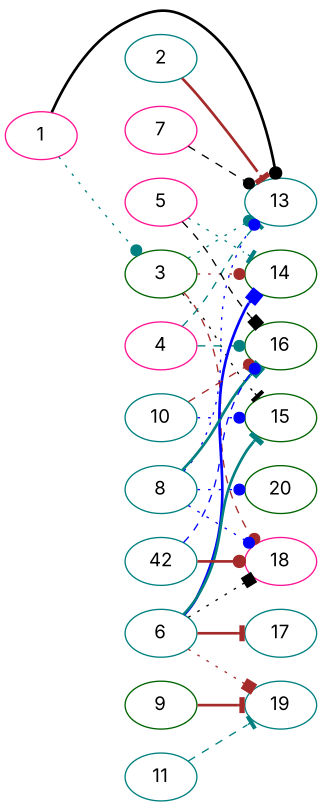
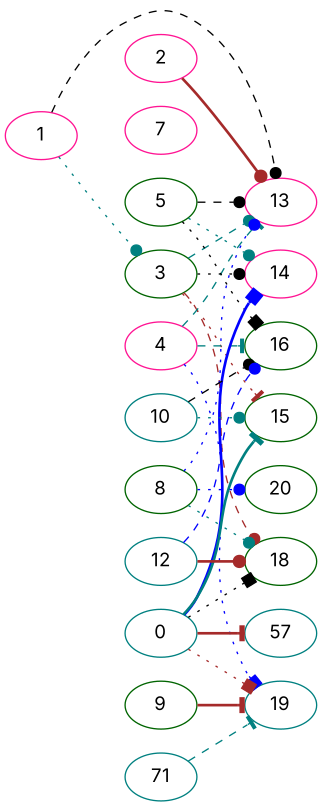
(186, 16) -> (186, 16)
(161, 58) -> (161, 58)
(221, 124) -> (221, 124)
(216, 163) -> (216, 202)
(161, 202) -> (161, 202)
(281, 202) -> (281, 202)
(212, 233) -> (212, 233)
(212, 244) -> (212, 244)
(216, 266) -> (216, 266)
(211, 274) -> (211, 274)
(281, 274) -> (281, 274)
(219, 343) -> (219, 343)
(218, 346) -> (218, 346)
(209, 389) -> (209, 389)
(216, 418) -> (216, 418)
(217, 424) -> none
(161, 490) -> (161, 490)
(212, 520) -> (212, 520)
(161, 561) -> (161, 561)
(281, 561) -> (281, 561)
none -> (220, 576)
(161, 633) -> (161, 633)
(281, 633) -> (281, 633)
(161, 777) -> (161, 777)
